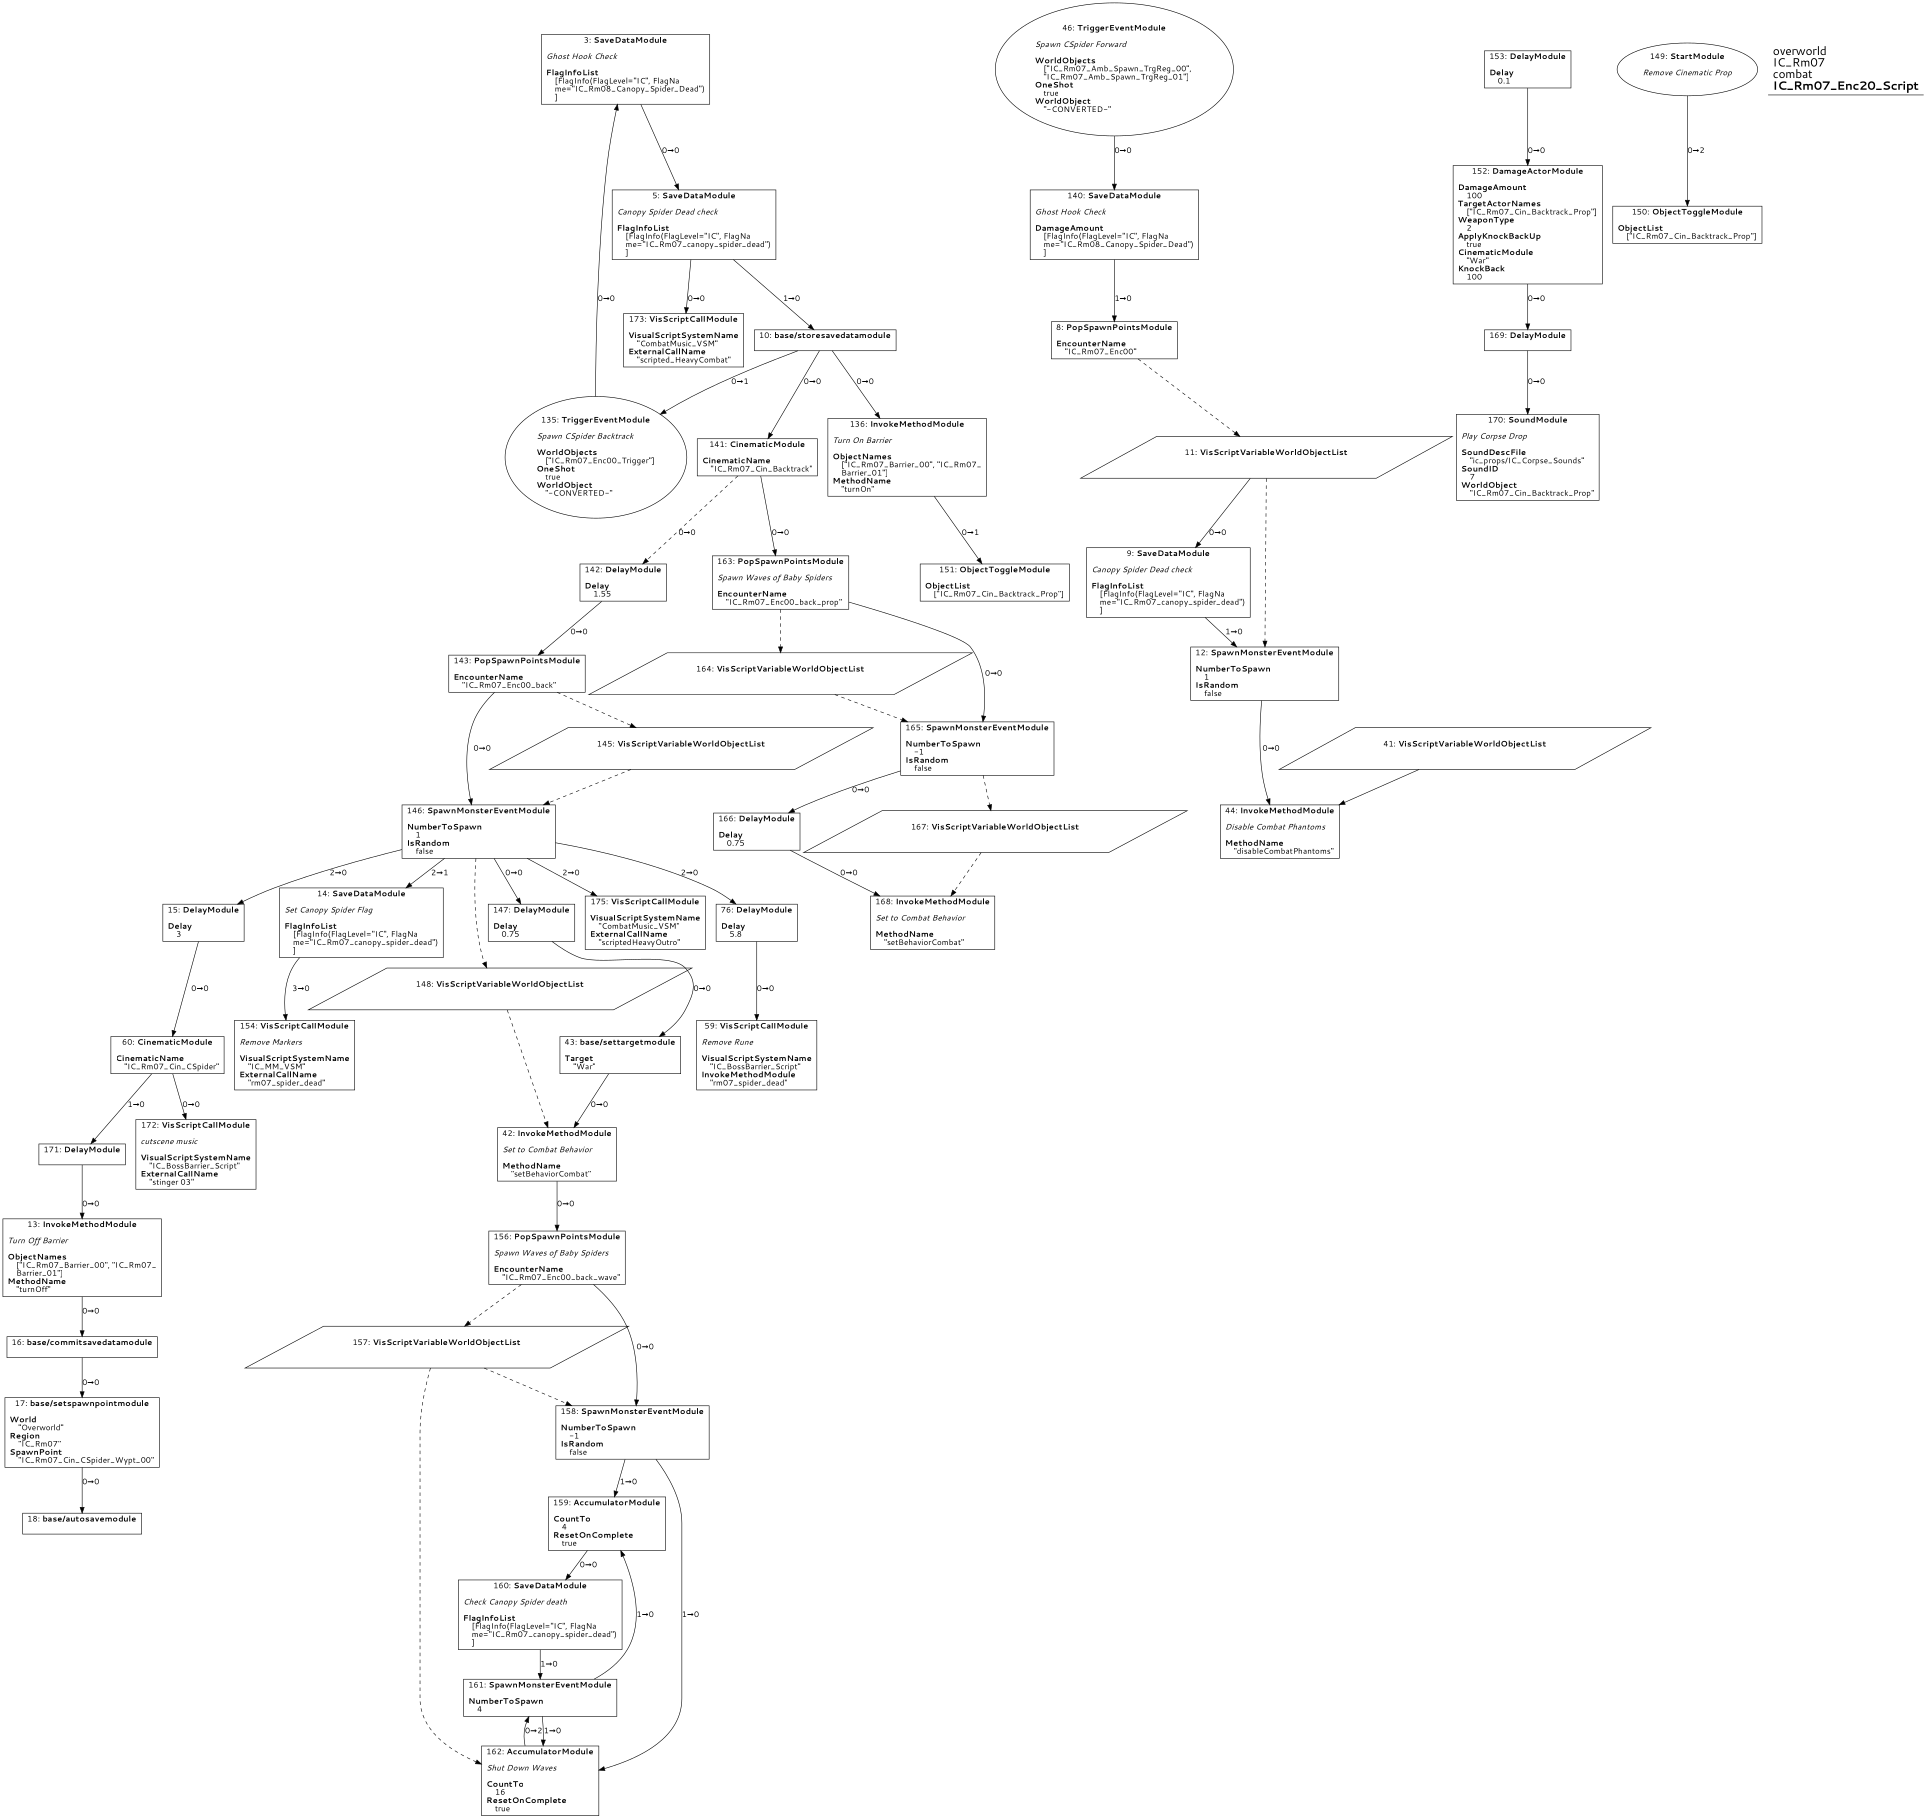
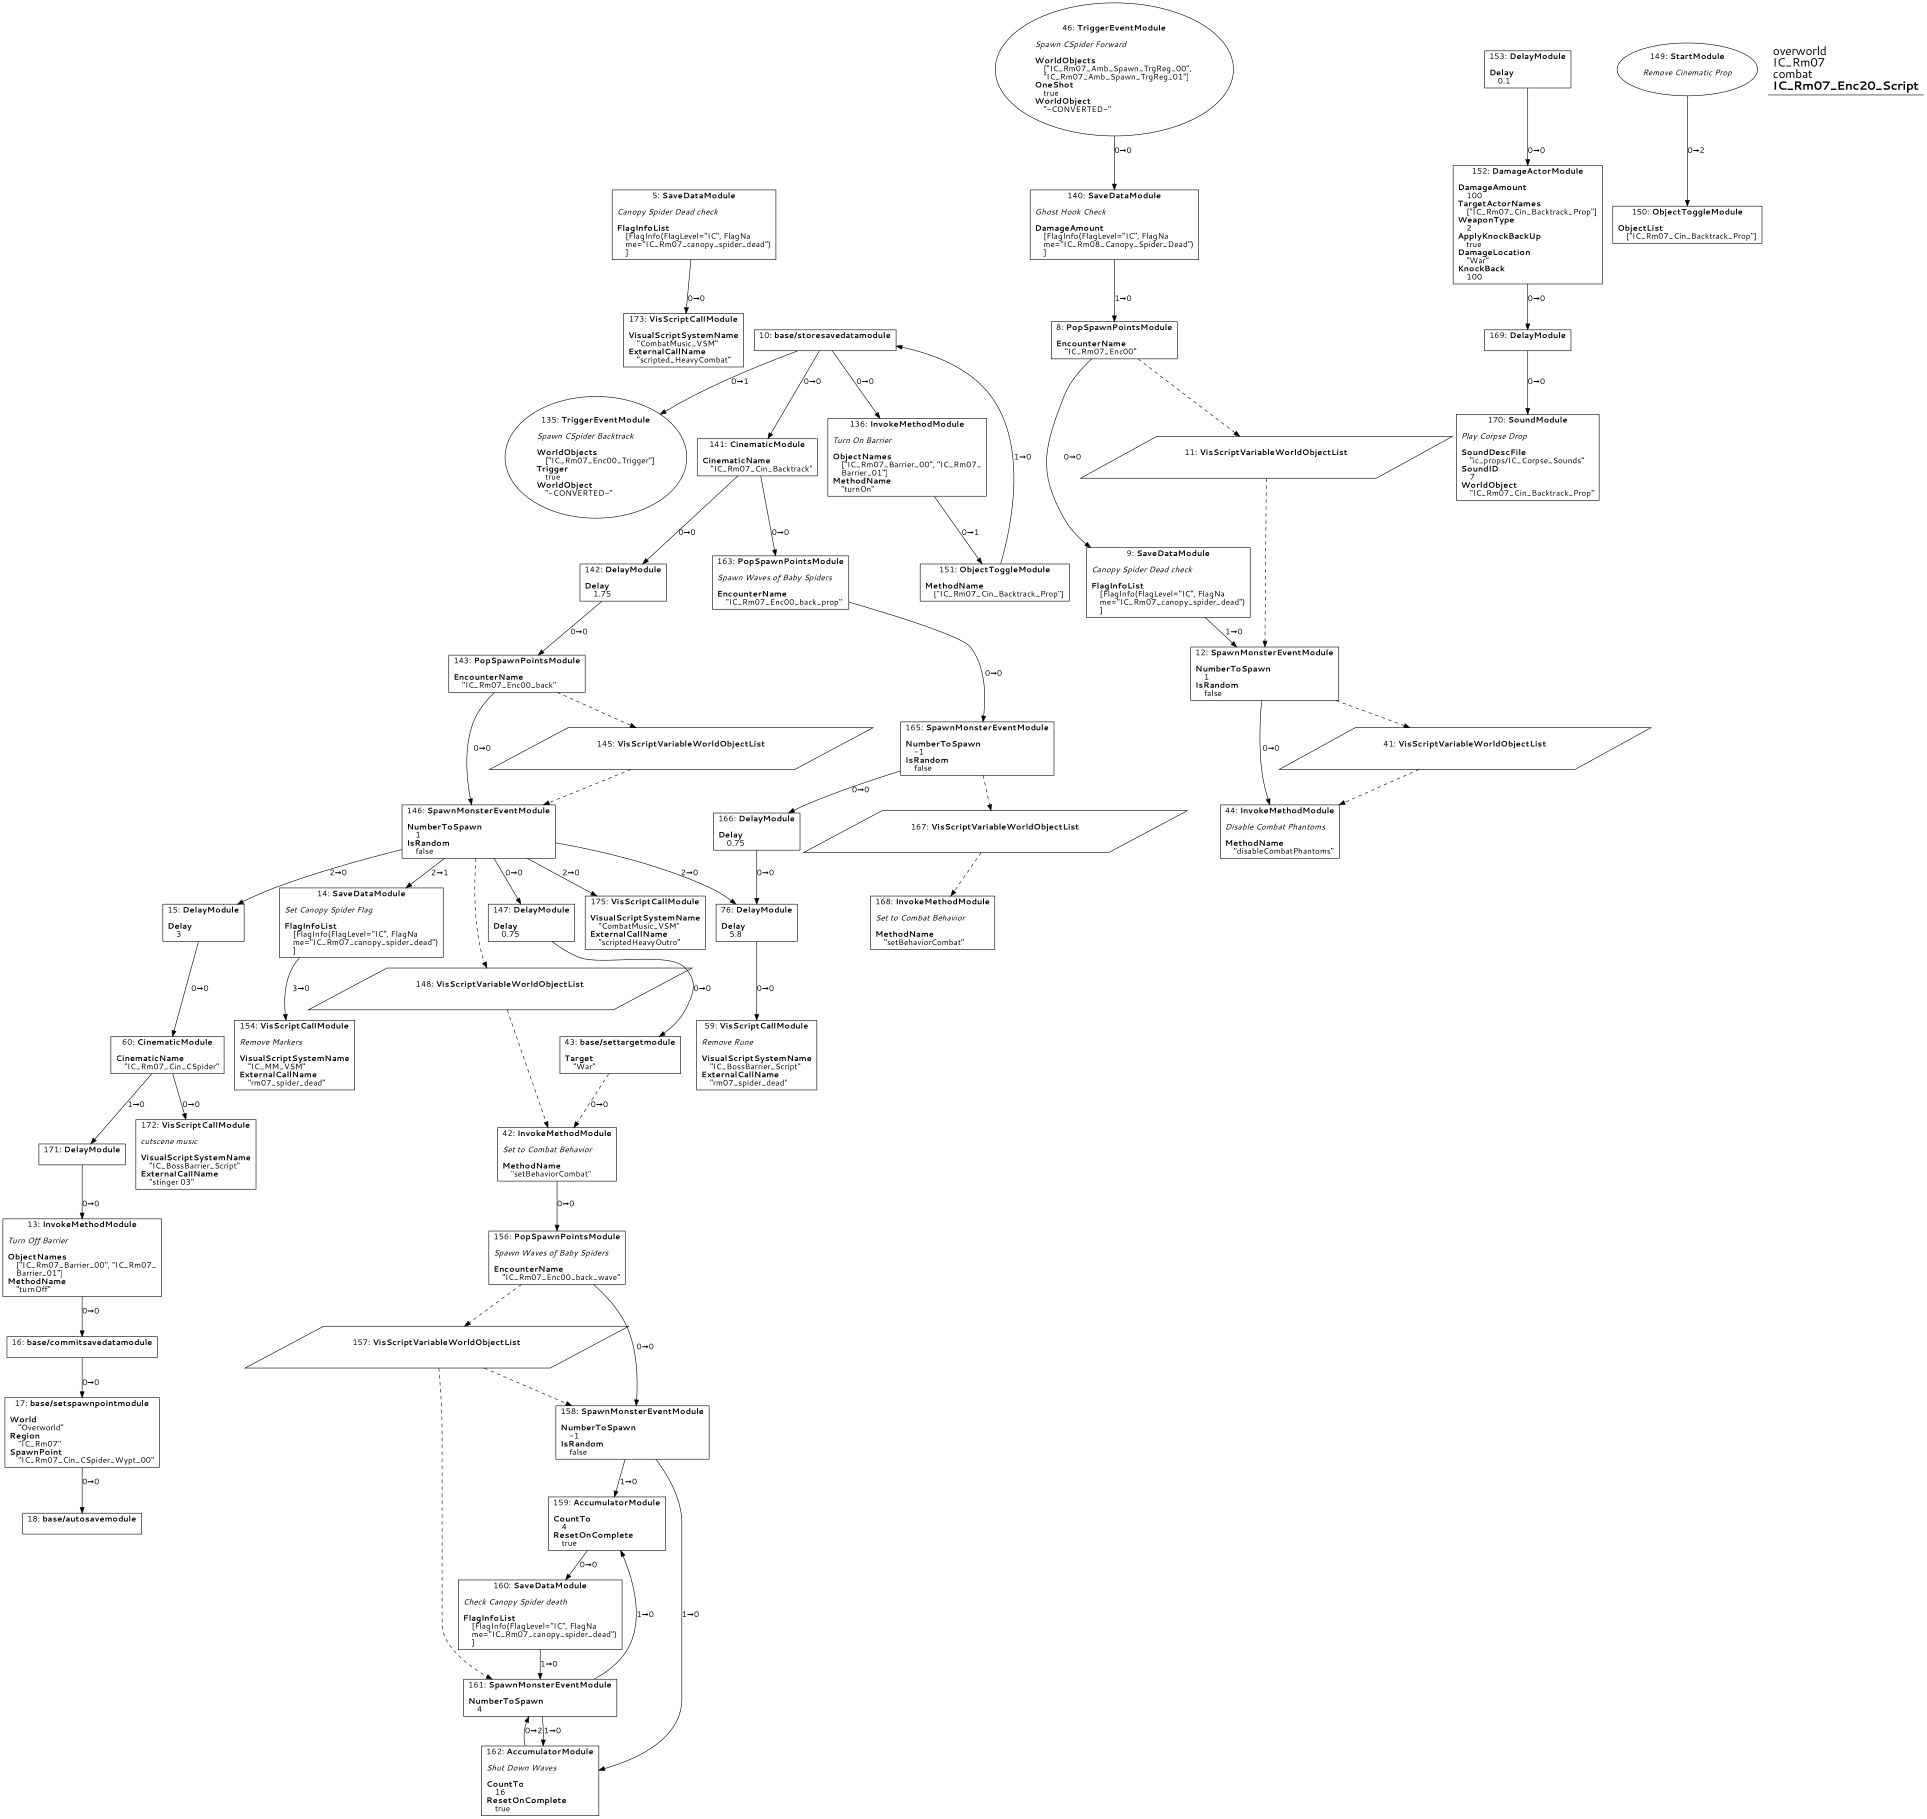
(626, 69) -> none
(1496, 253) -> (1494, 253)
(771, 293) -> (1006, 427)
(556, 469) -> (552, 469)
(1225, 511) -> (1048, 451)
(692, 518) -> (692, 518)
(948, 586) -> (954, 586)
(598, 594) -> (598, 594)
(781, 674) -> none
none -> (1370, 713)
(1382, 786) -> (1382, 786)
(832, 872) -> (757, 874)
(749, 1075) -> (740, 1075)
(593, 1098) -> (593, 1098)
(420, 1578) -> (442, 1532)
